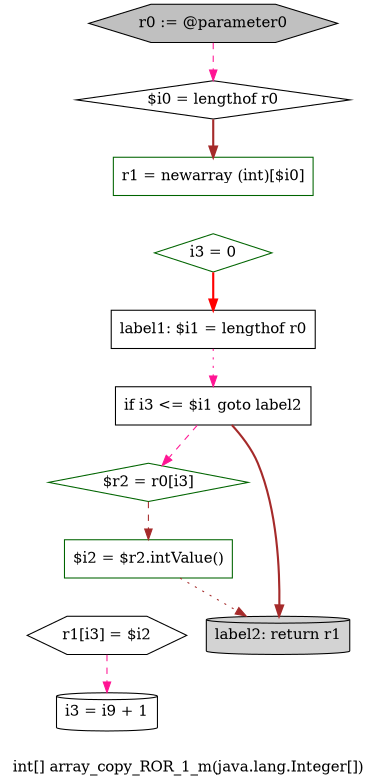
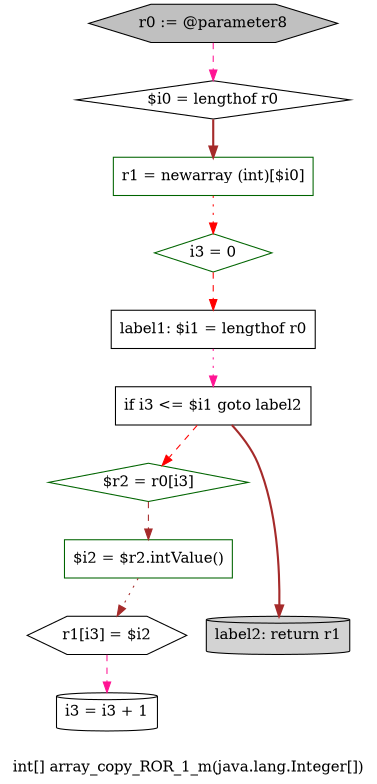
(213, 23) -> (213, 23)
none -> (213, 209)
(213, 286) -> (213, 286)
(183, 441) -> (183, 441)
(209, 594) -> (130, 593)
(107, 712) -> (107, 712)
